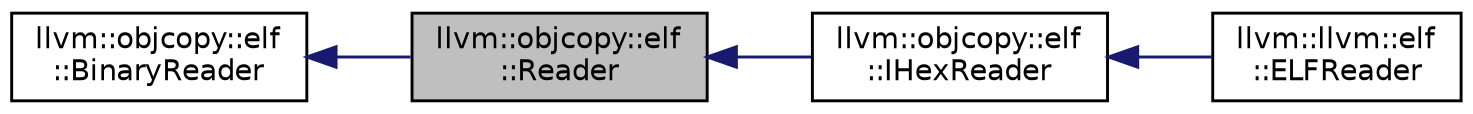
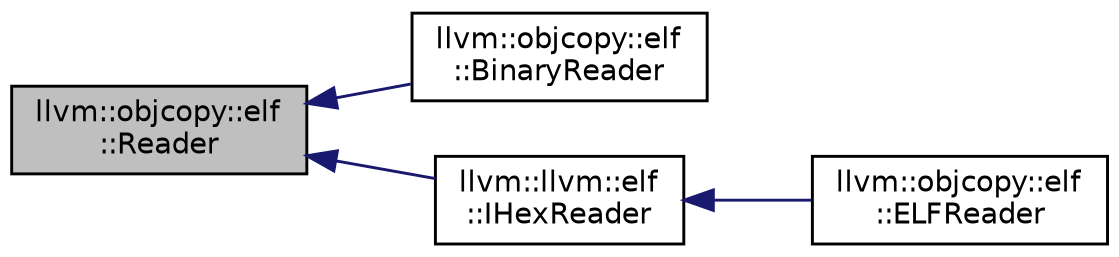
(374, 57) -> (373, 91)
(960, 57) -> (560, 200)
(1337, 57) -> (960, 200)
